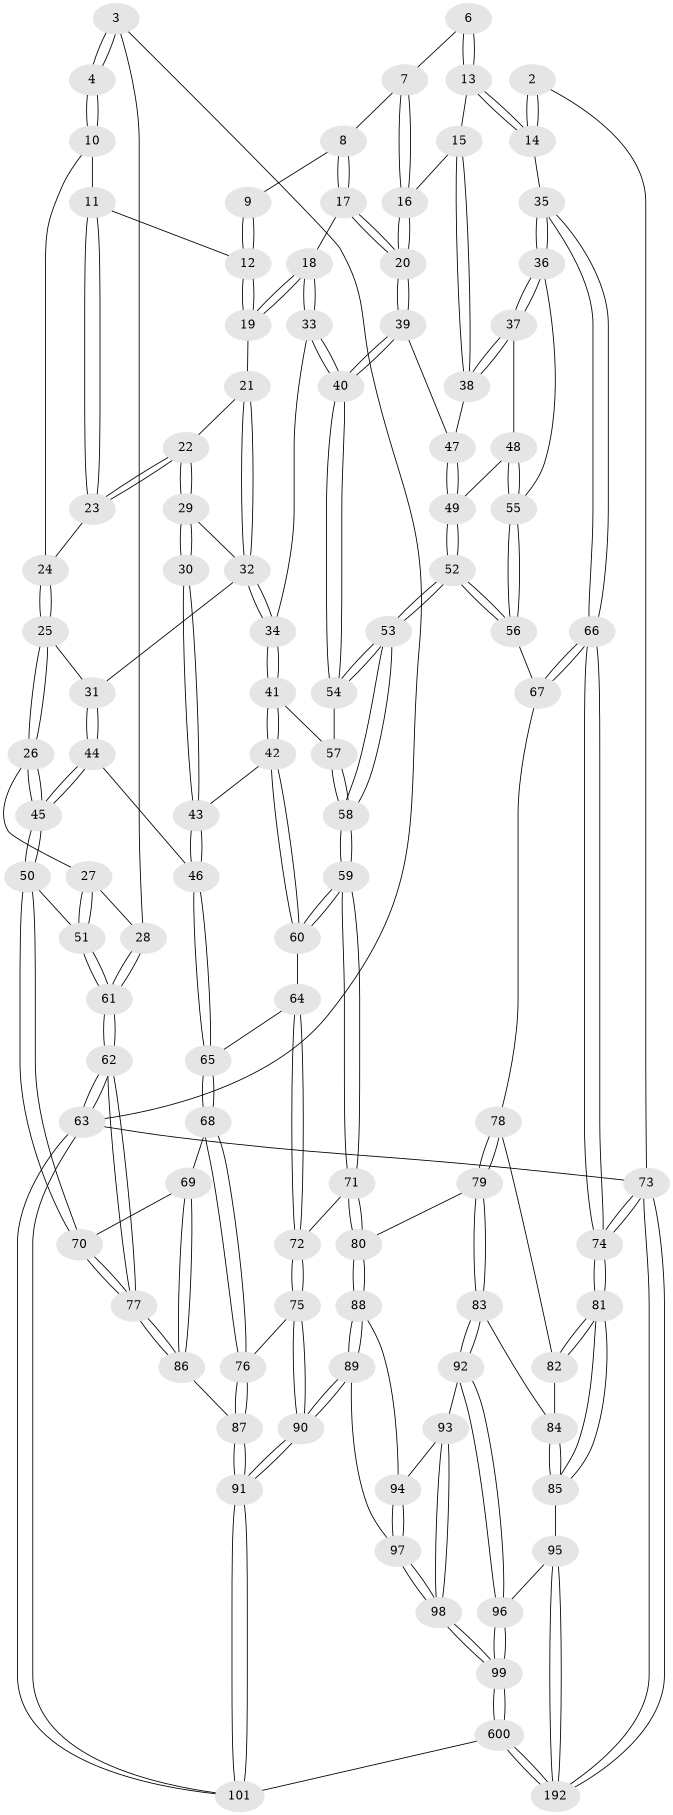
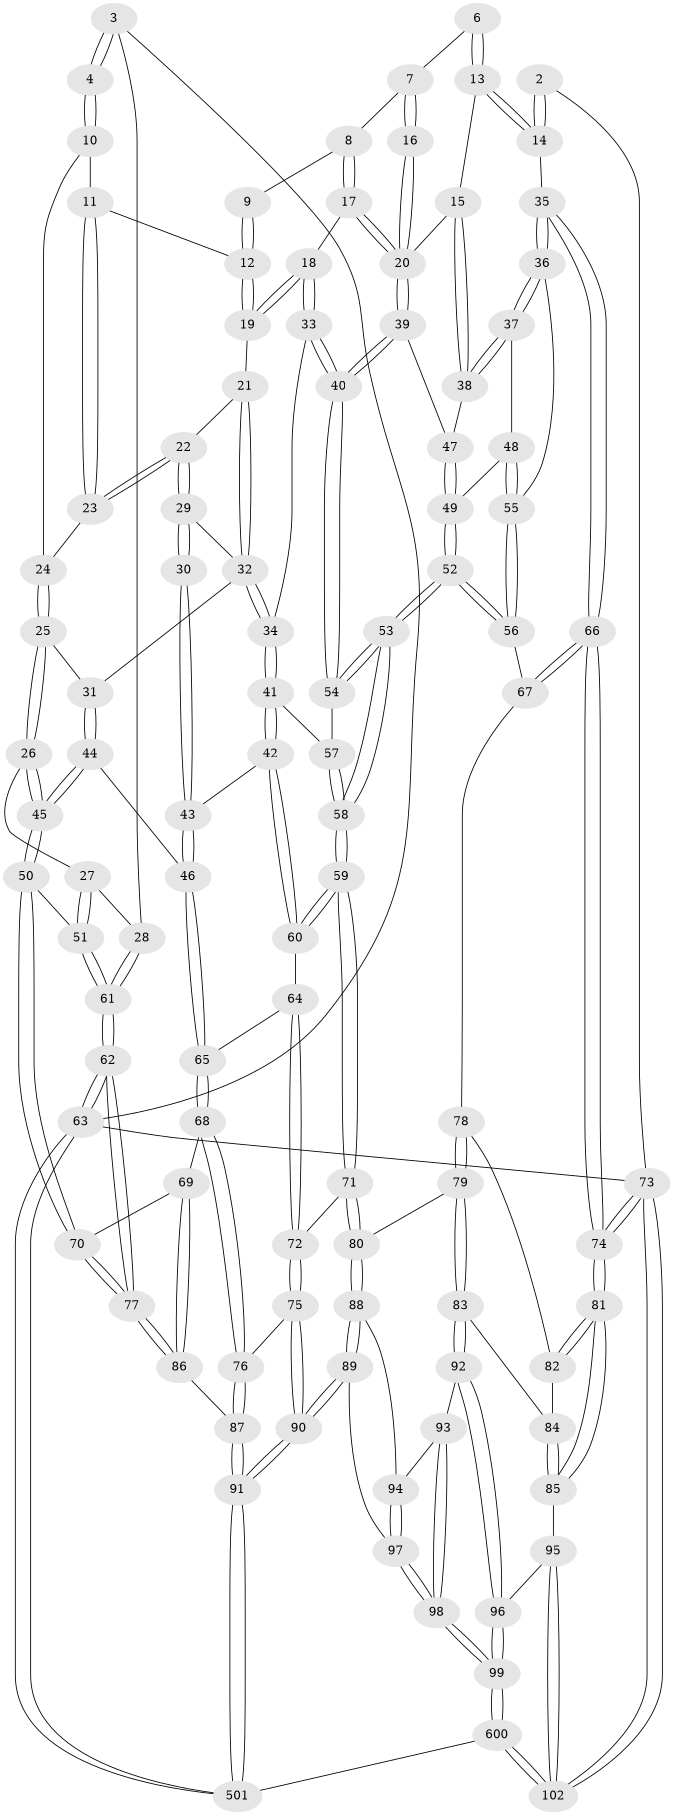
(432, 172) -> (430, 233)
(240, 1796) -> (238, 1796)
(556, 1796) -> (553, 1796)
